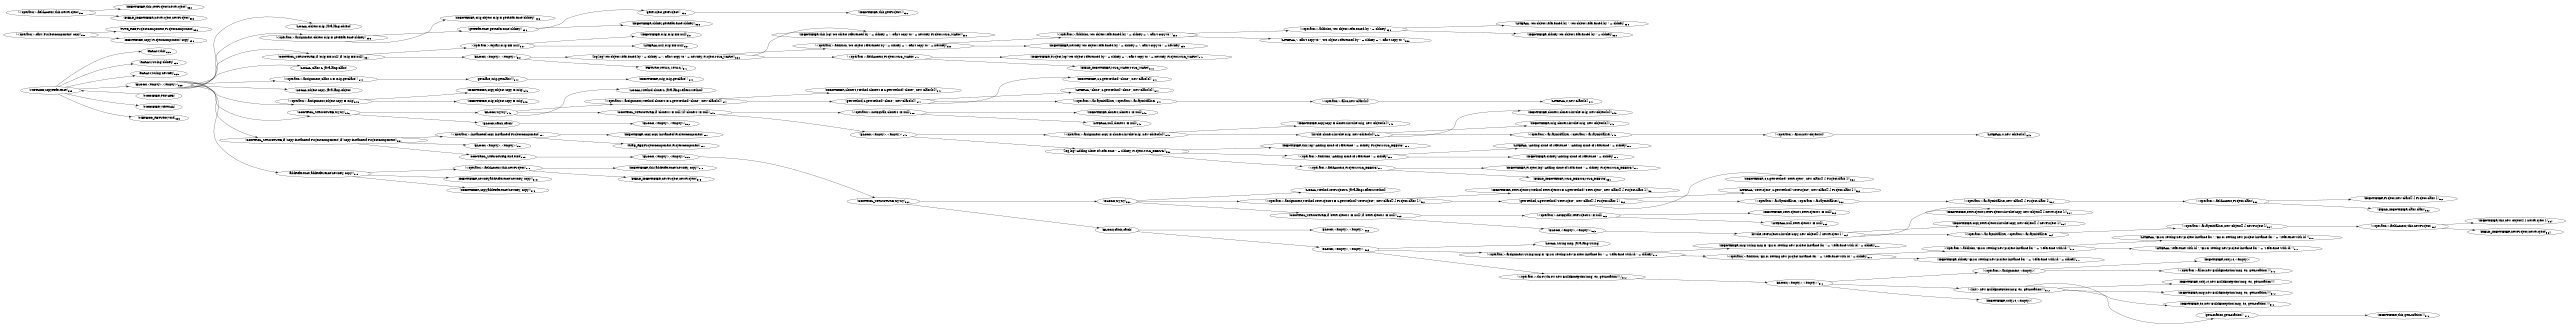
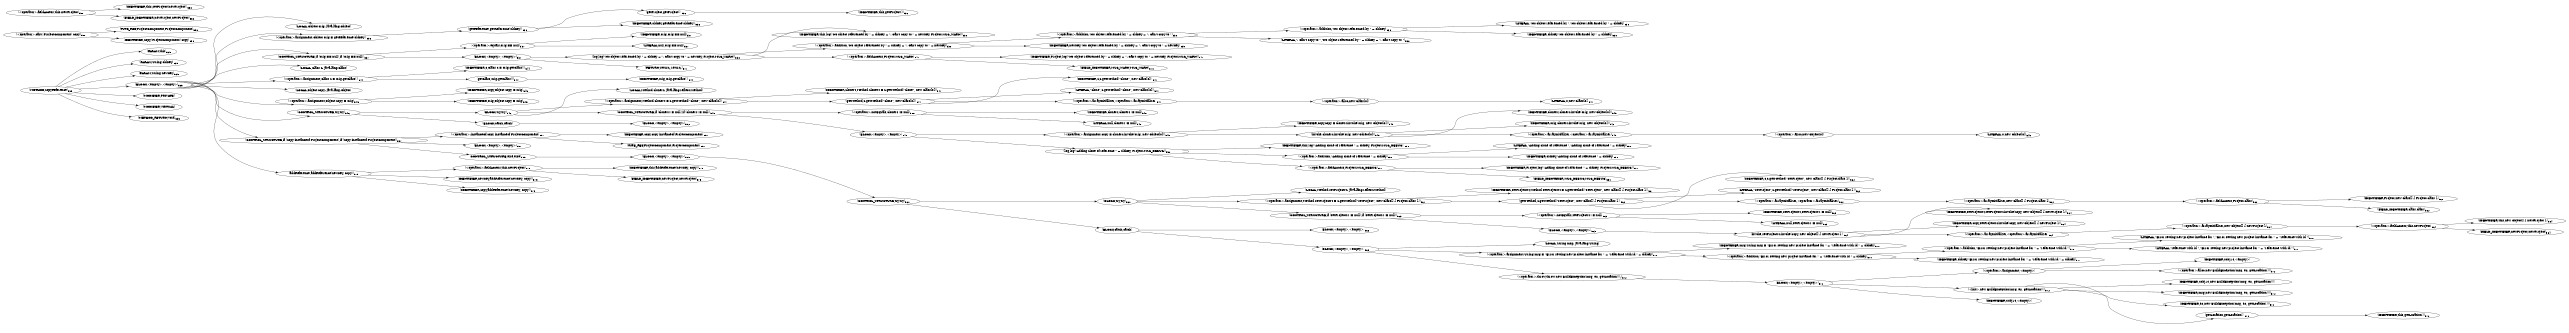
(498, 18) -> none
none -> (498, 68)
(111, 92) -> (104, 95)
